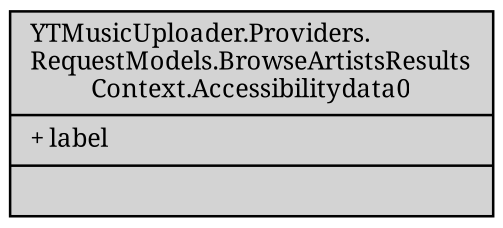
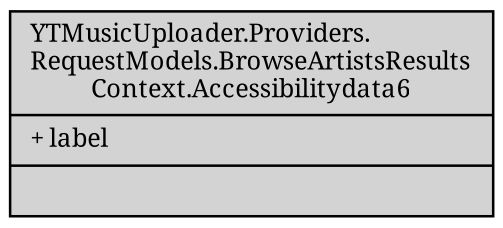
(252, 90) -> (252, 90)
